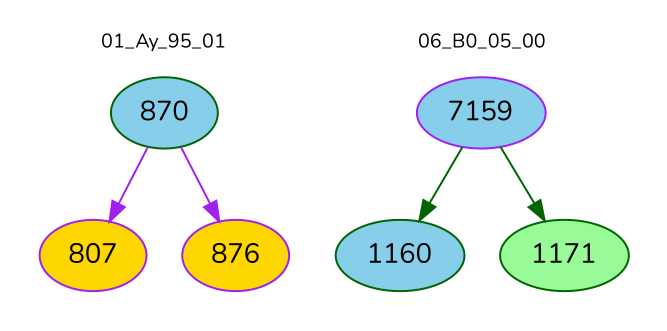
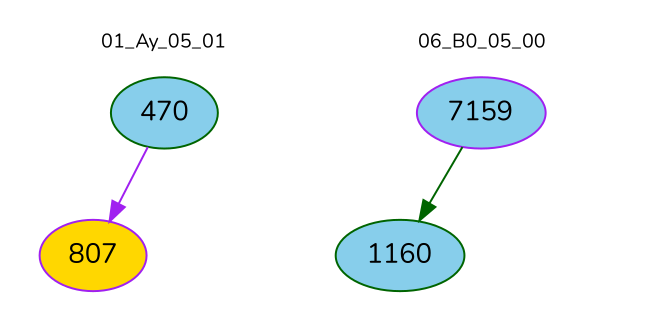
(164, 43) -> (164, 43)
(164, 113) -> (164, 113)
(236, 255) -> none
(564, 255) -> none
